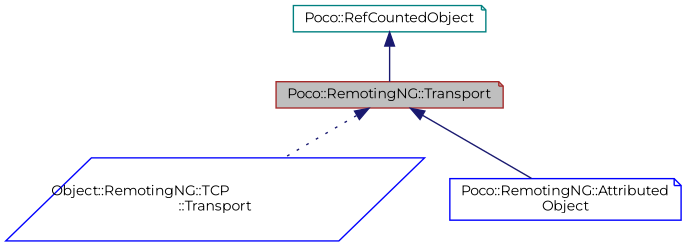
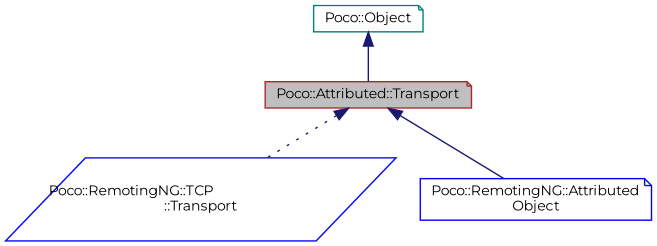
(390, 19) -> (368, 19)
(390, 95) -> (368, 95)
(215, 199) -> (201, 199)
